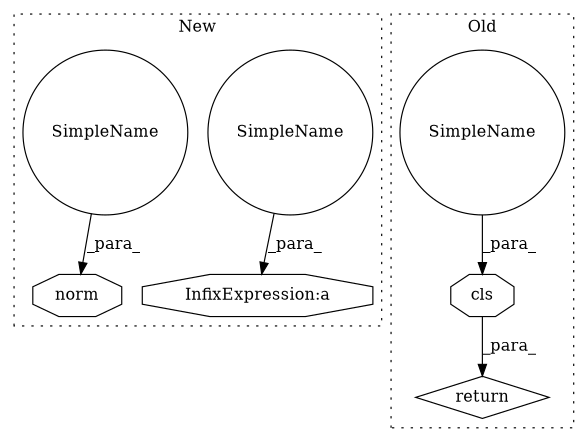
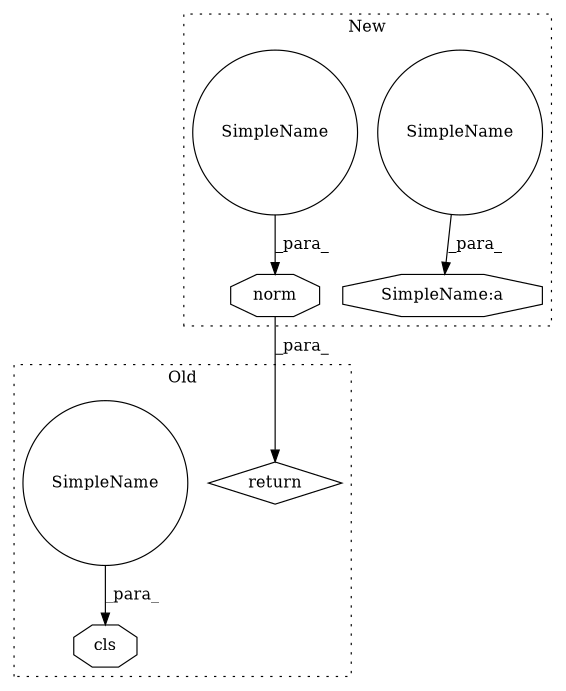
(258, 296) -> (443, 296)
(482, 341) -> (275, 383)
